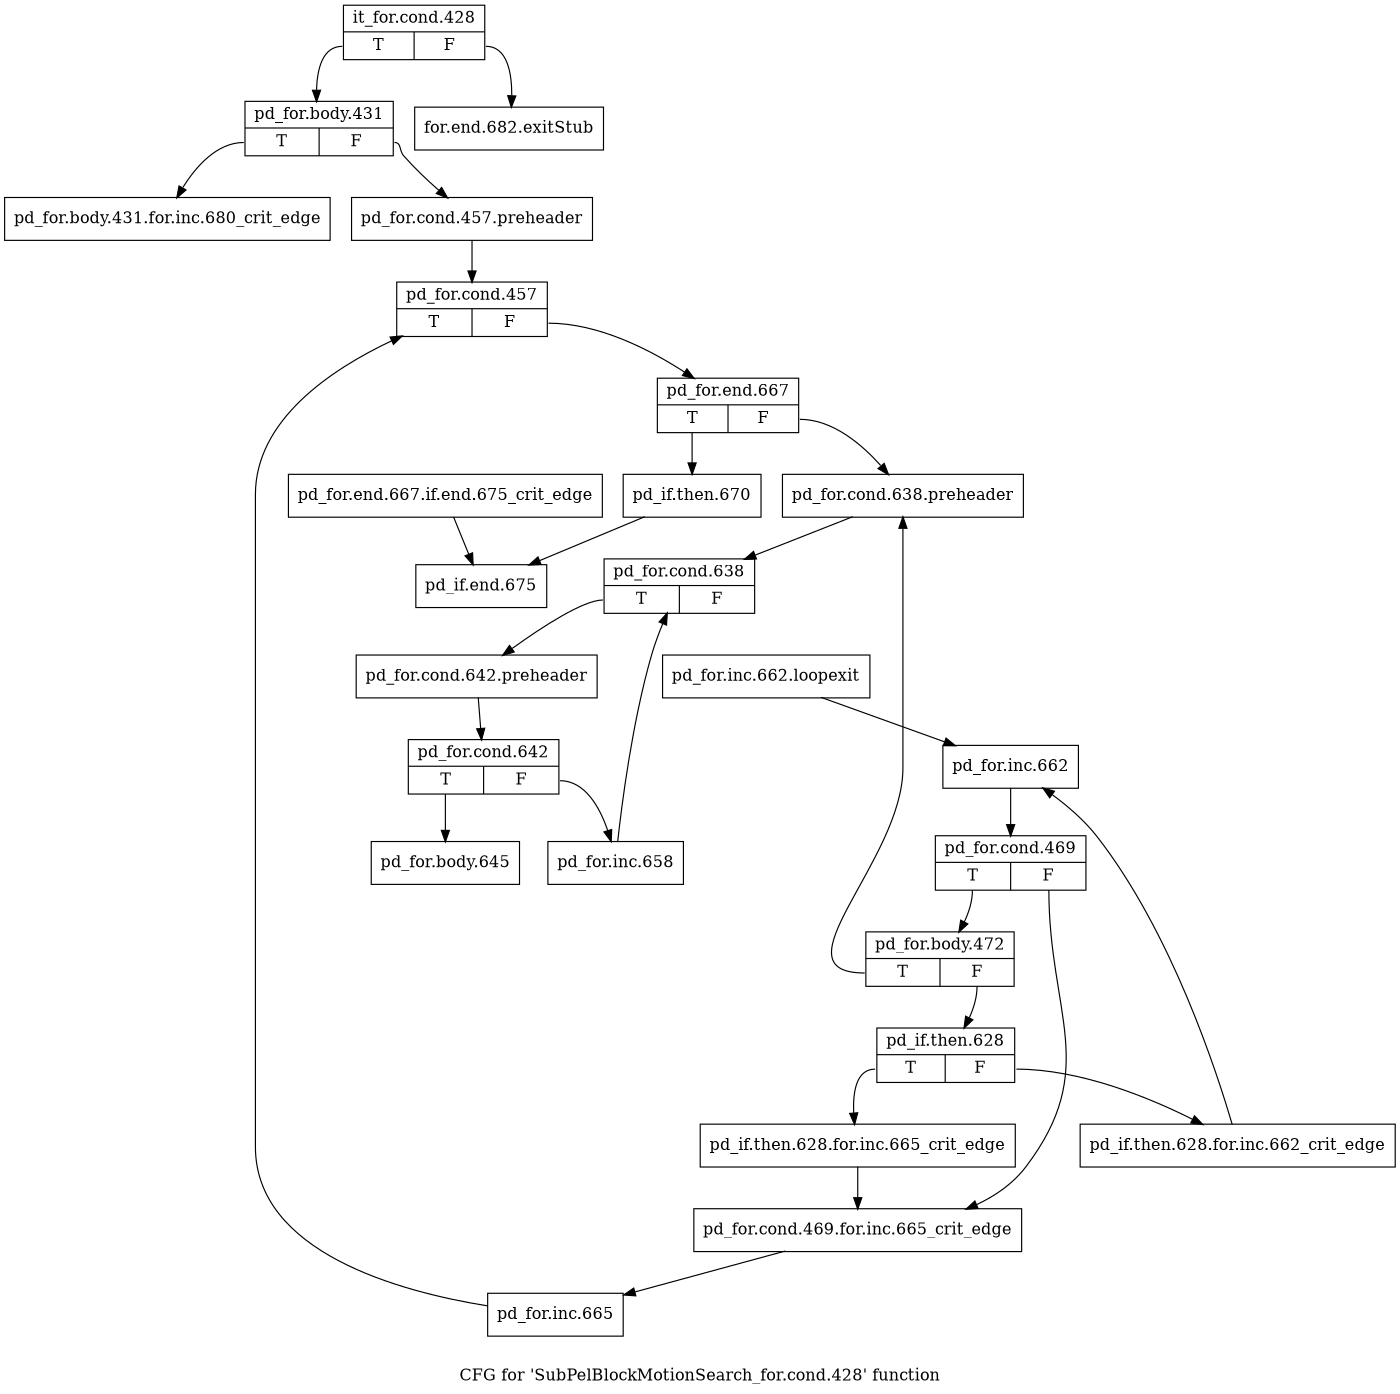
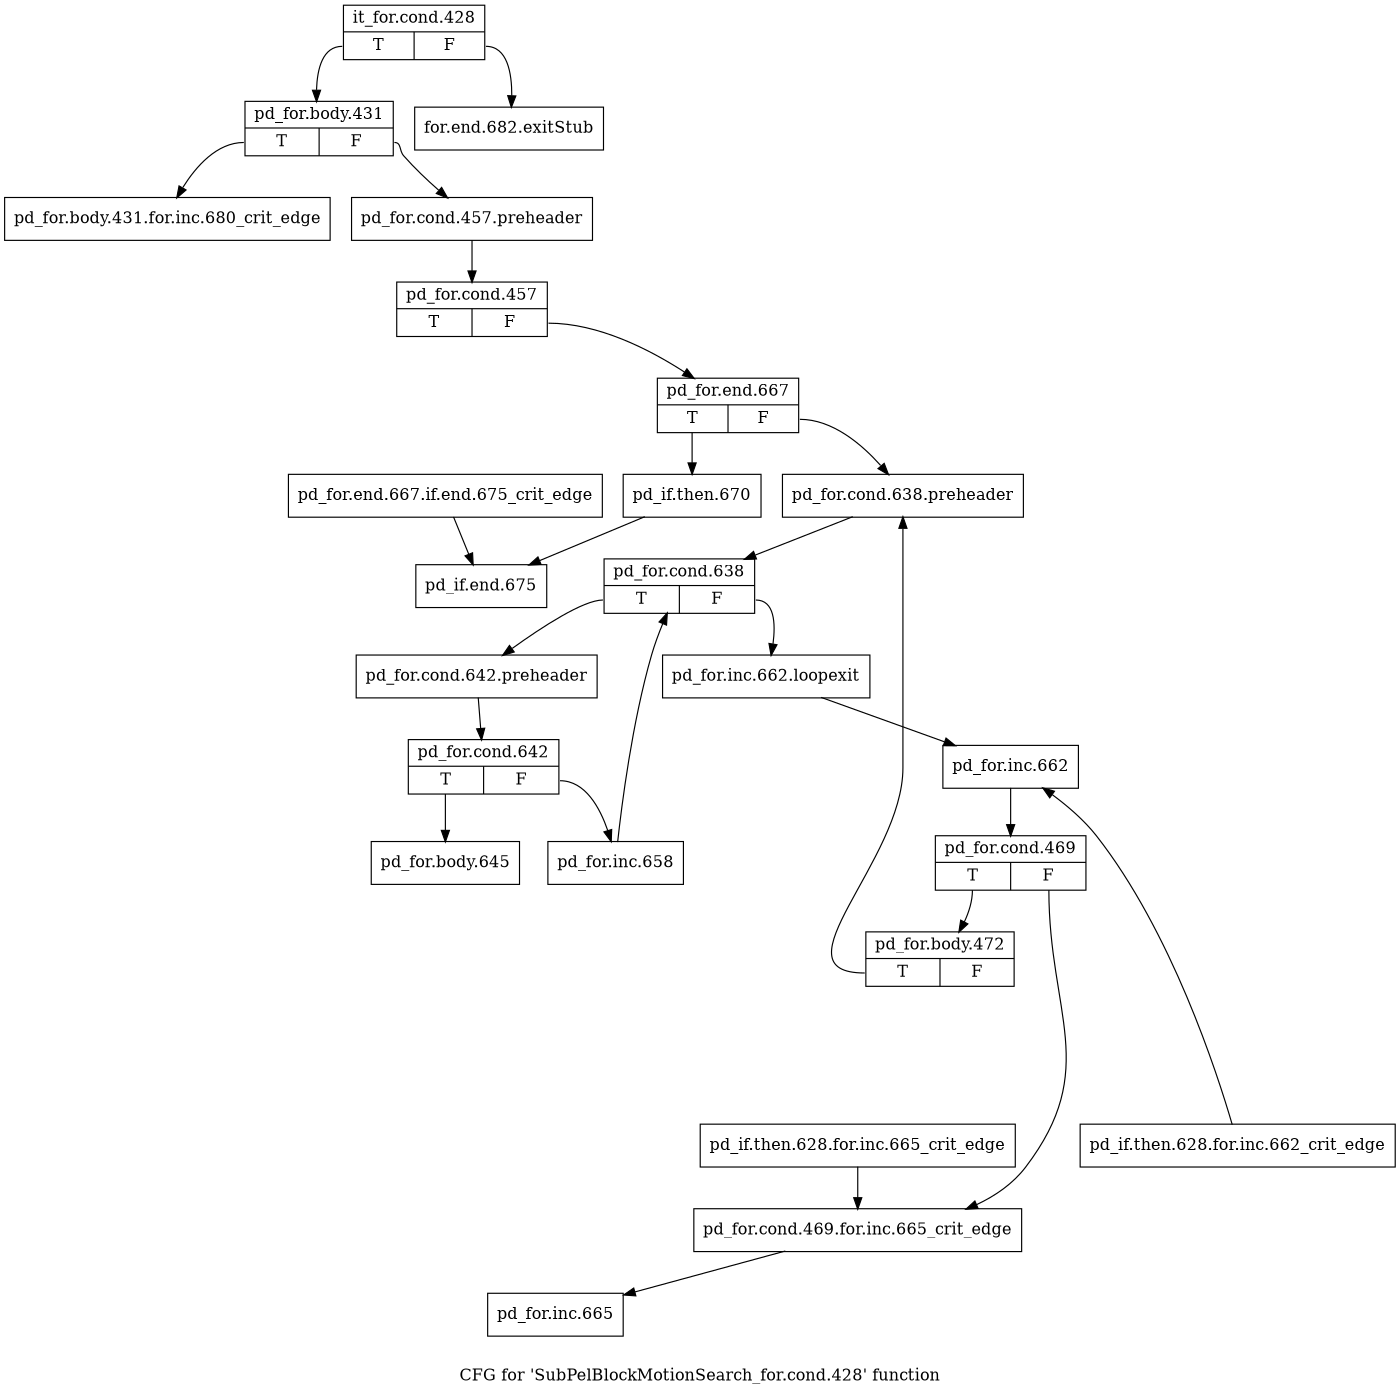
none -> (773, 617)
(255, 865) -> none
(946, 1055) -> none
